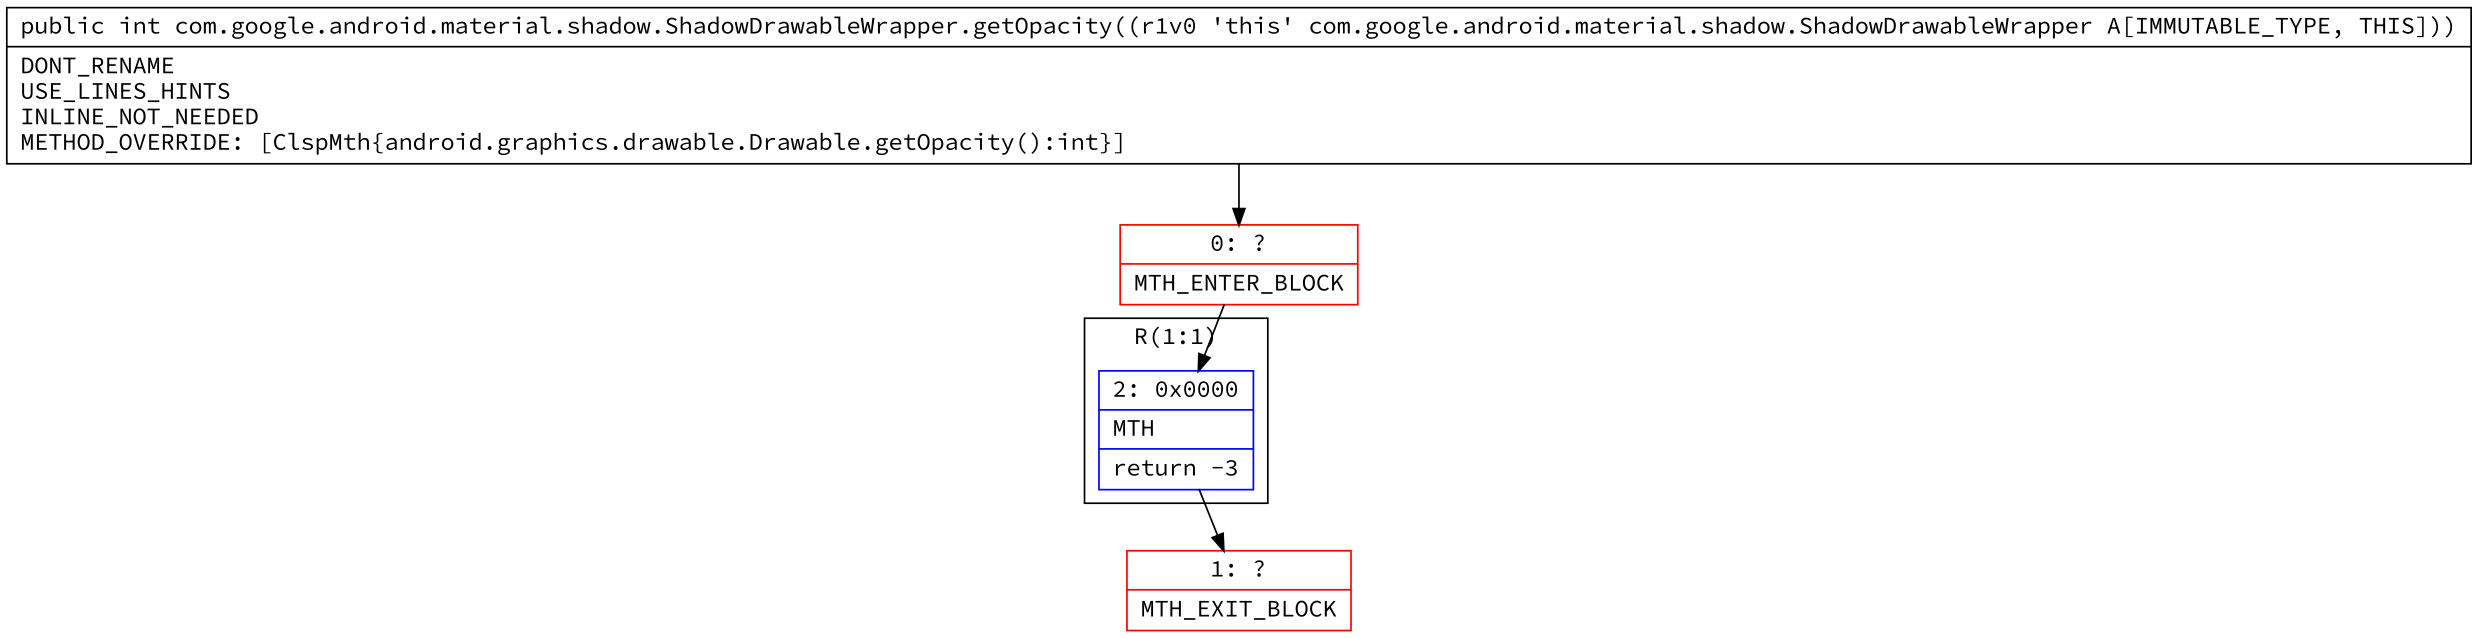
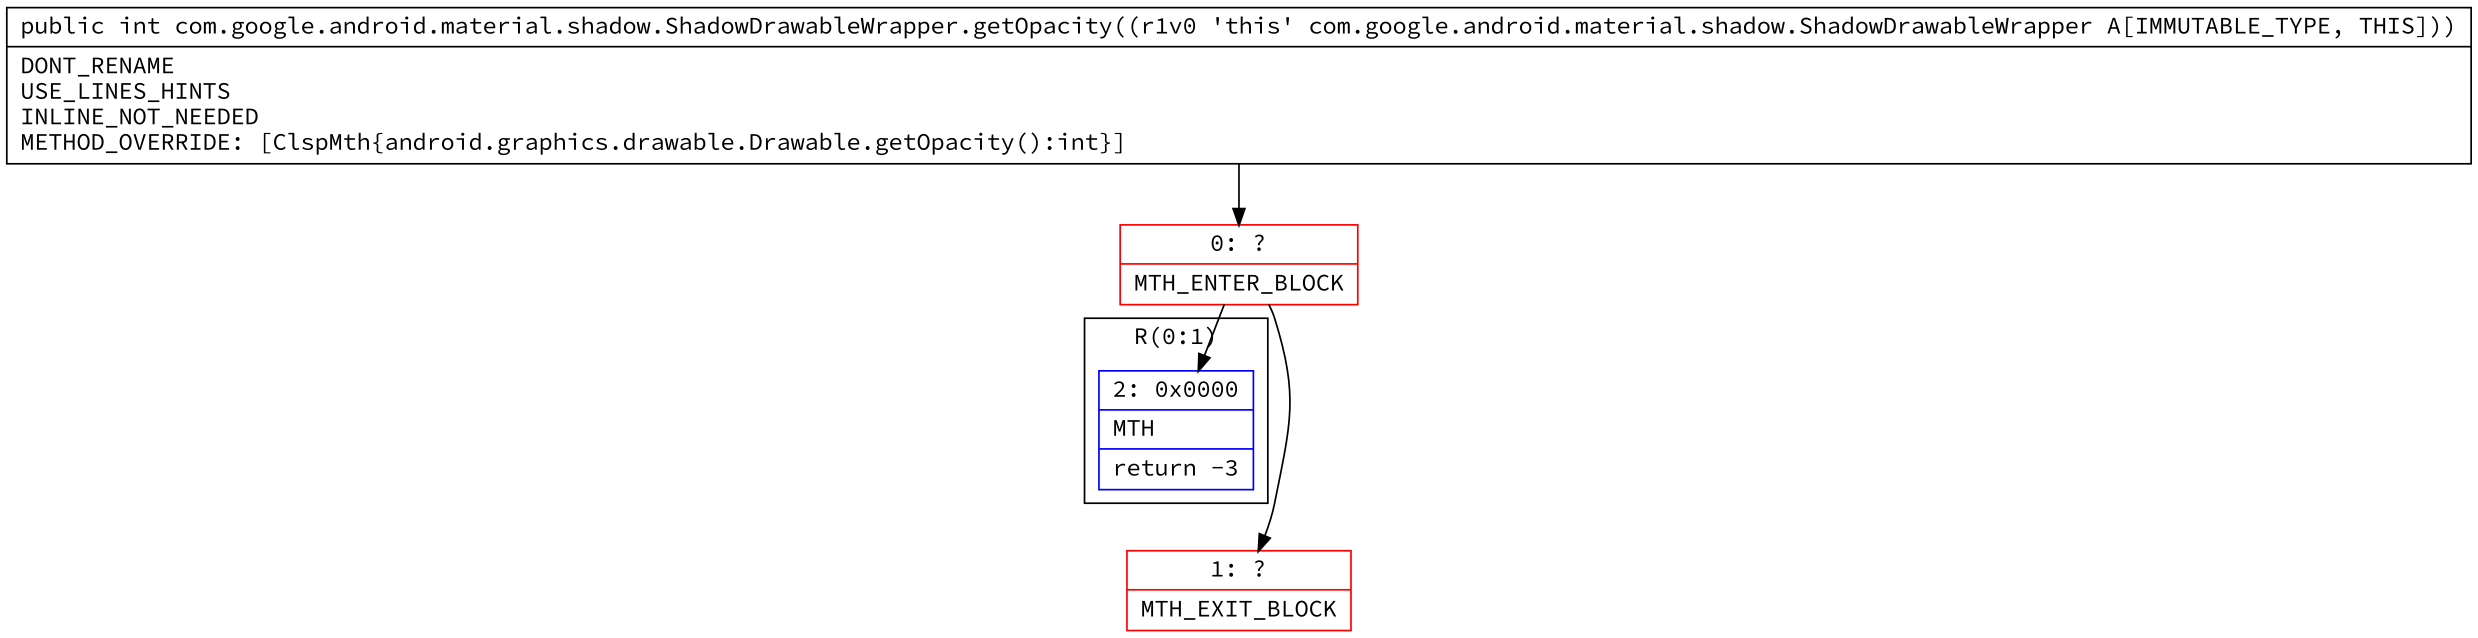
(1176, 338) -> (1176, 338)
(1209, 514) -> (1289, 420)
